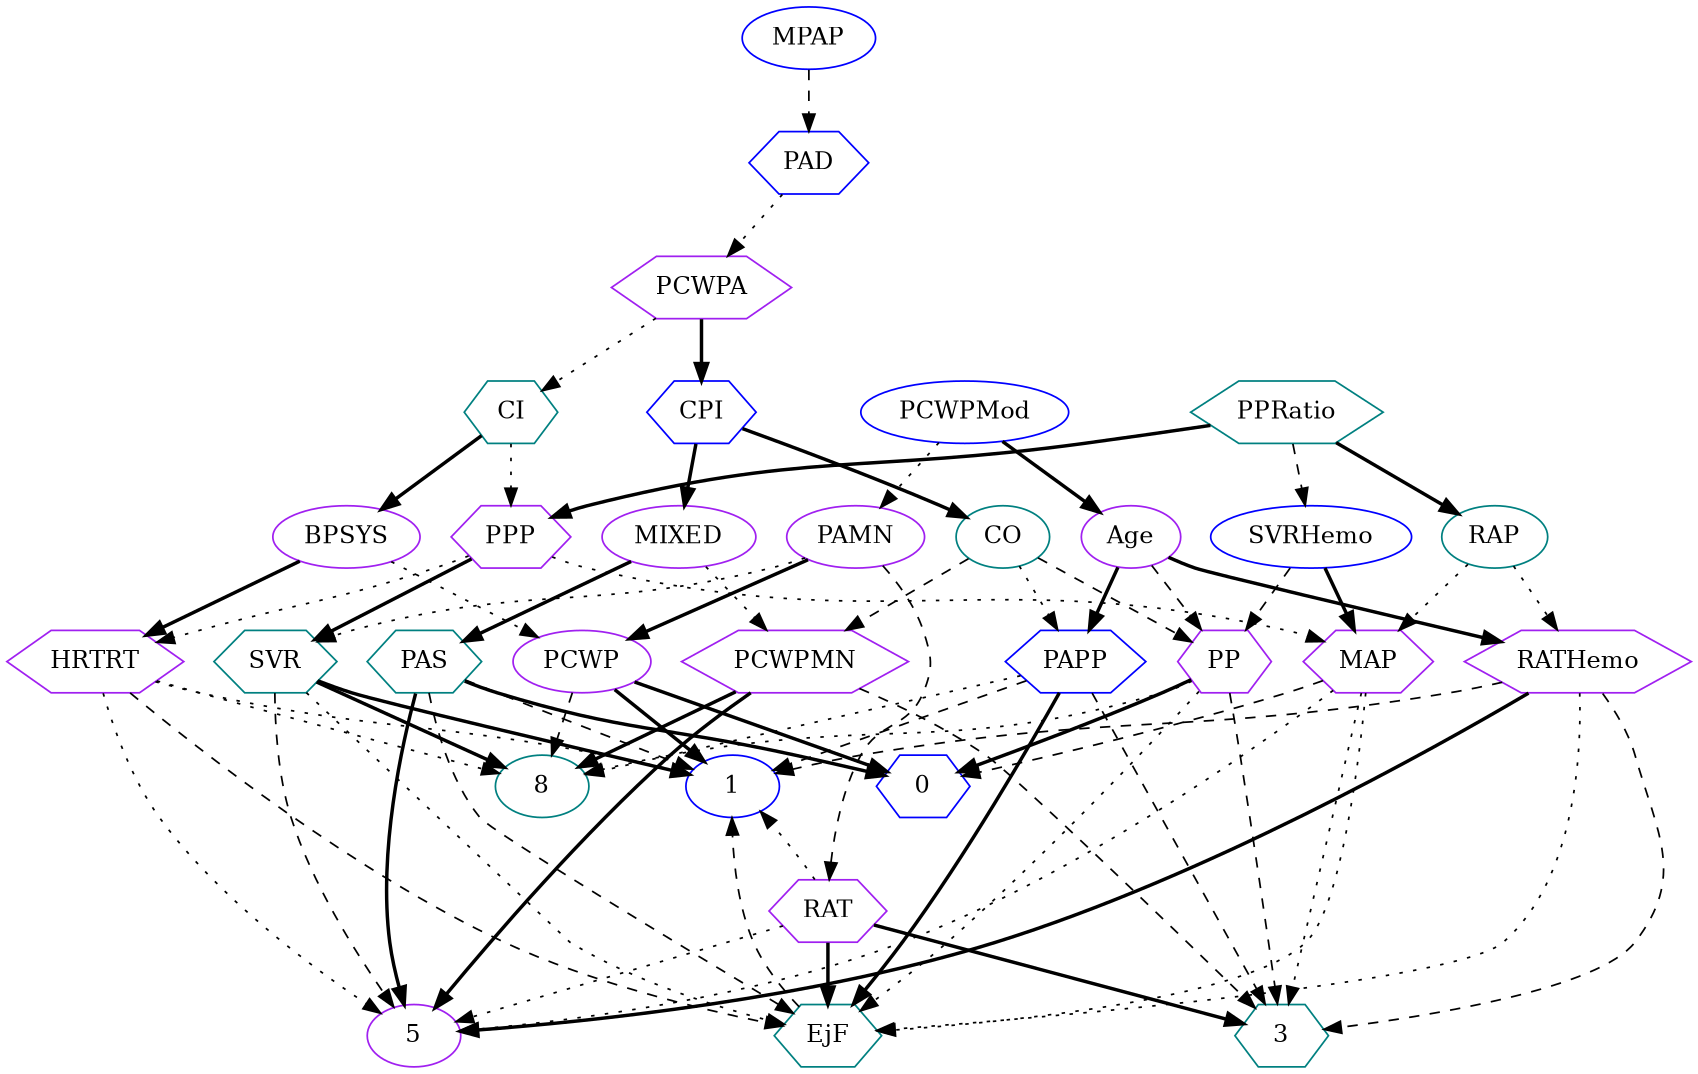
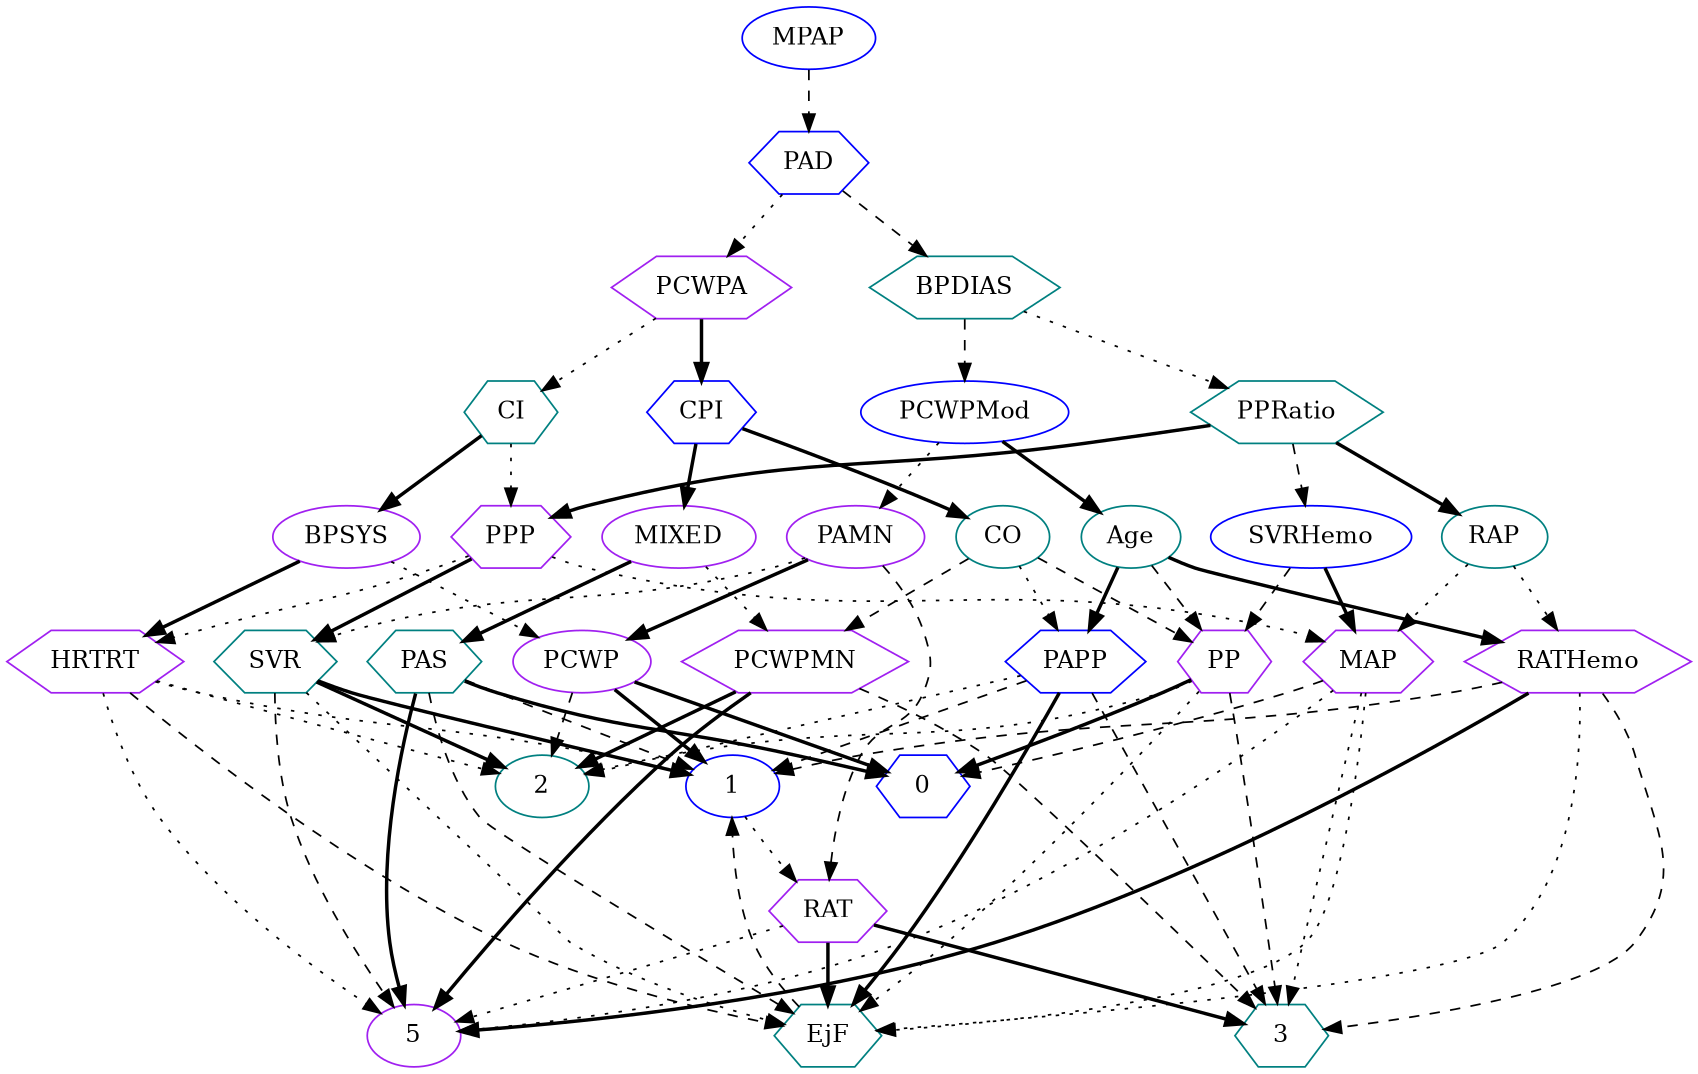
none -> (965, 288)
(1131, 537) -> (1131, 537)
(542, 786) -> (542, 786)
(794, 852) -> (764, 843)
